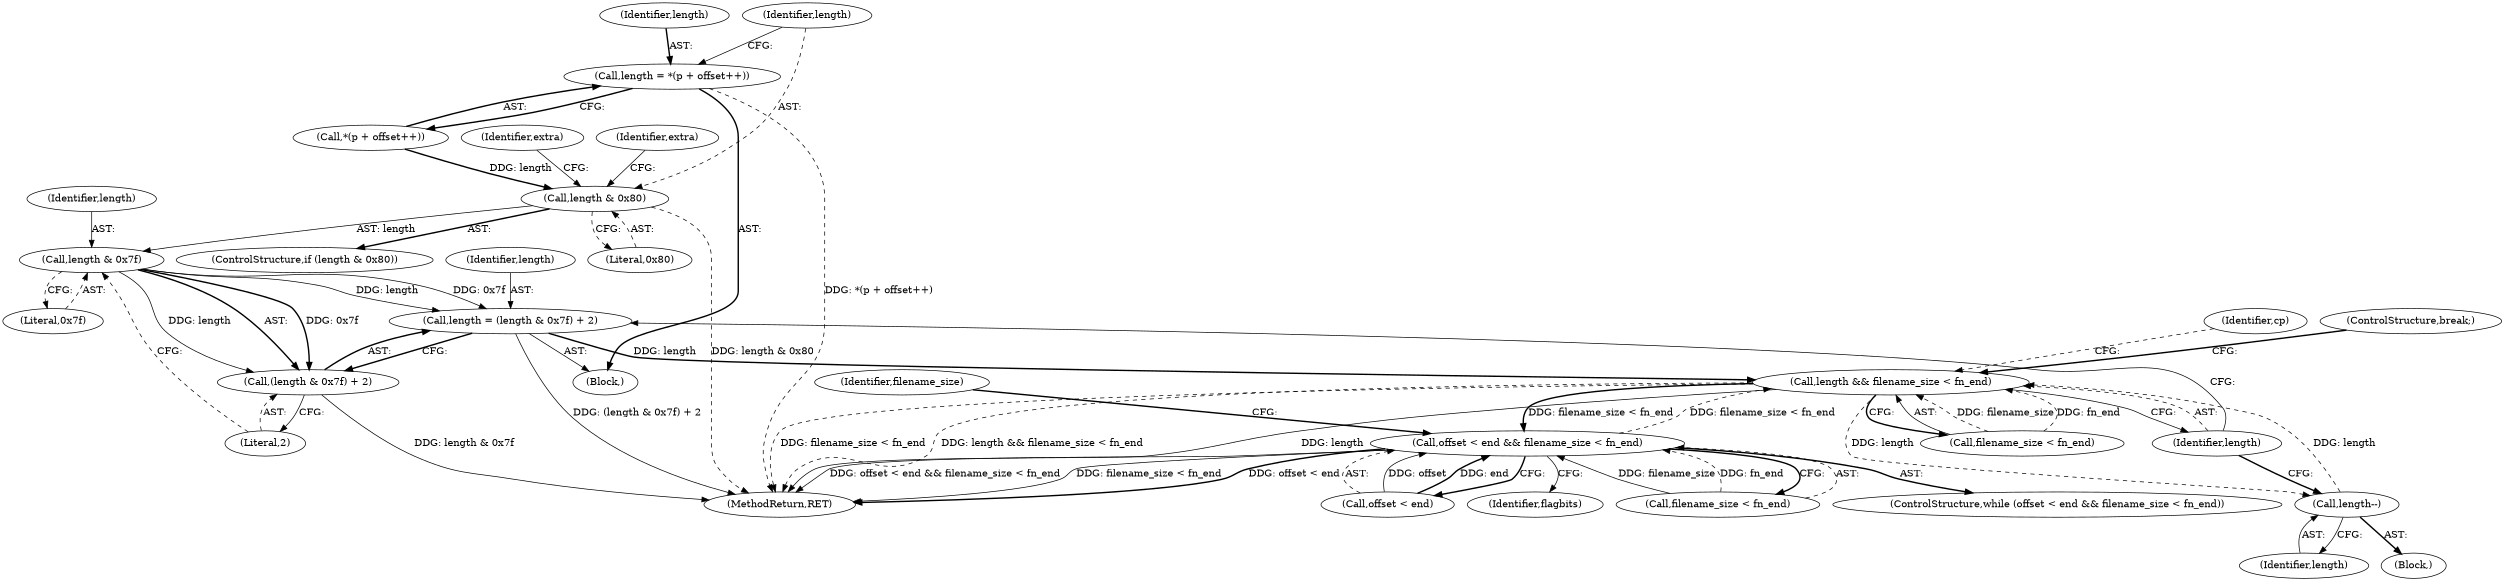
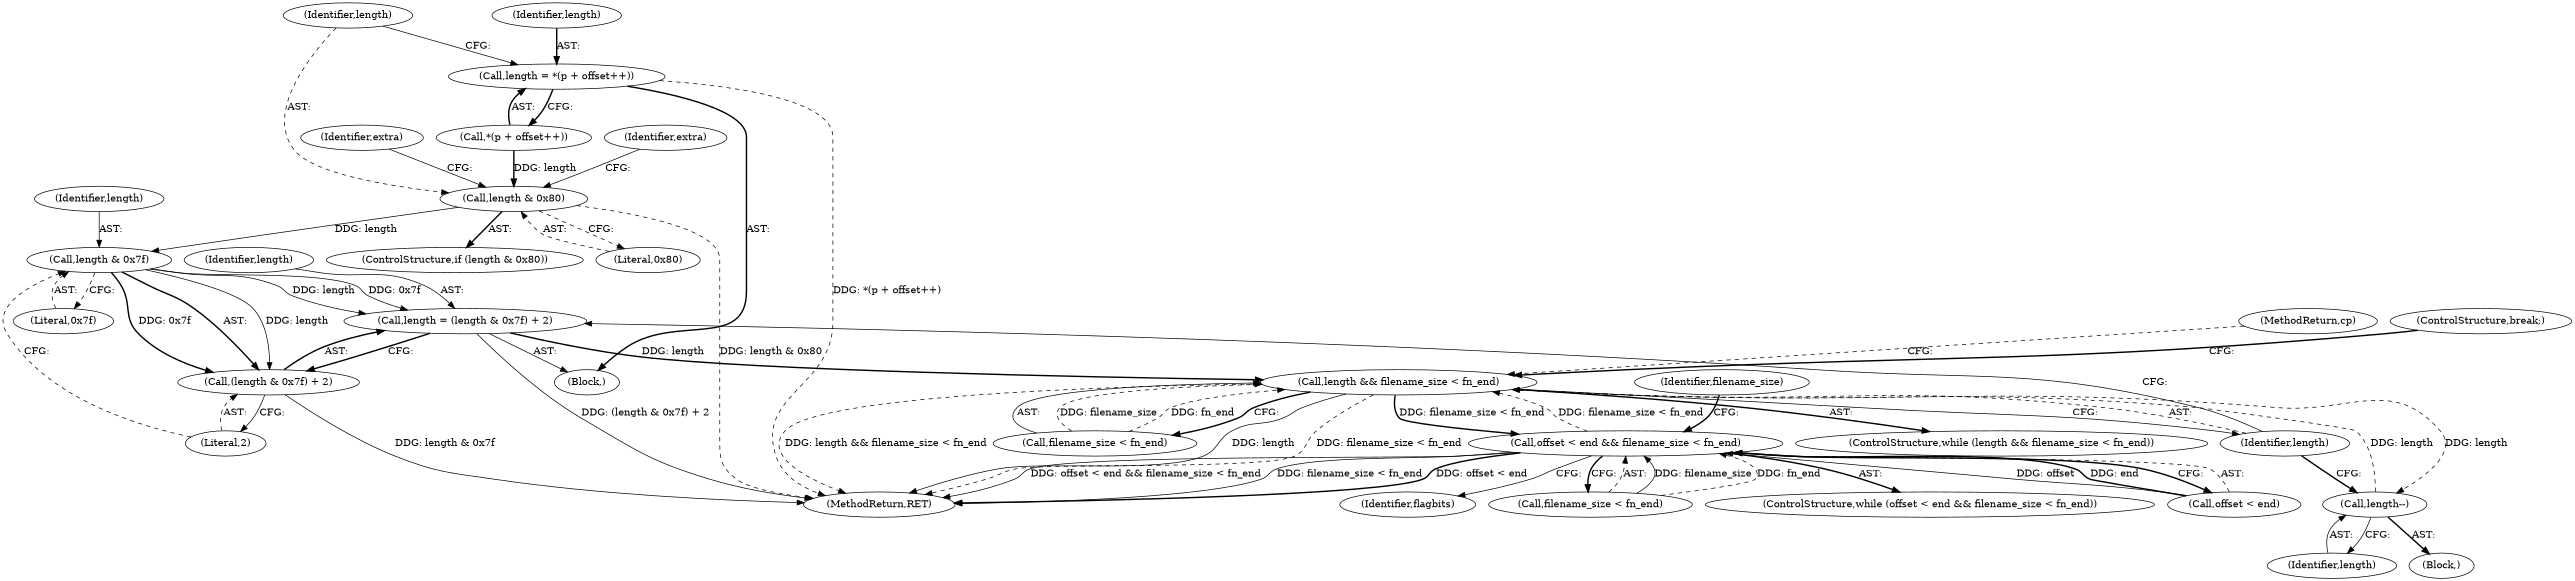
(386, 229) -> (366, 229)
(2256, 321) -> (2308, 321)
none -> (2002, 443)
